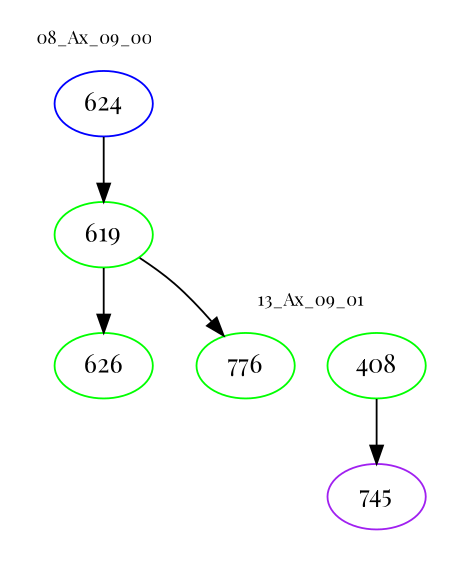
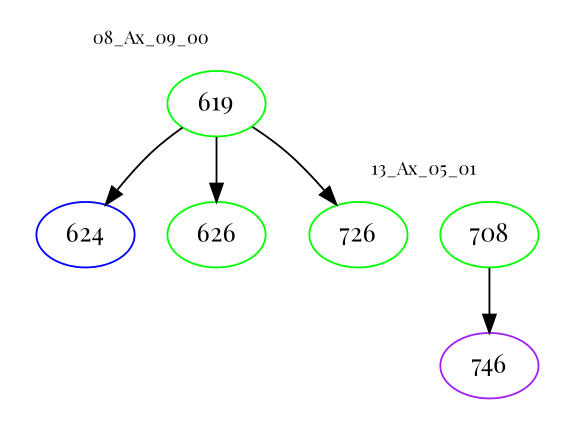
(104, 160) -> (148, 156)
(311, 301) -> (424, 170)
(246, 366) -> (358, 235)
(377, 366) -> (489, 235)
(377, 497) -> (489, 366)
